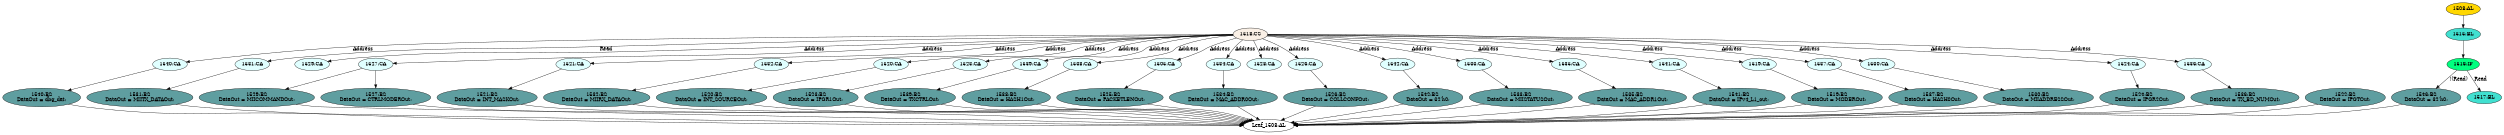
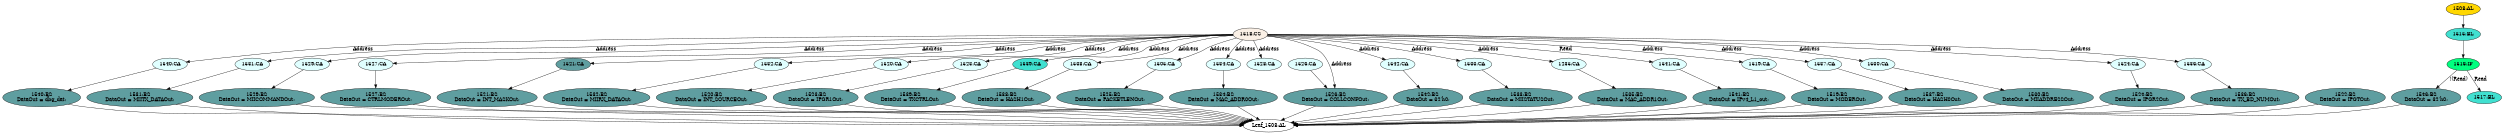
(1280, 46) -> (1312, 47)
(606, 49) -> (606, 49)
(1566, 49) -> (1566, 49)
(573, 64) -> (573, 64)
(1030, 64) -> (1030, 64)
(1569, 64) -> (1569, 64)
(325, 78) -> (289, 78)
